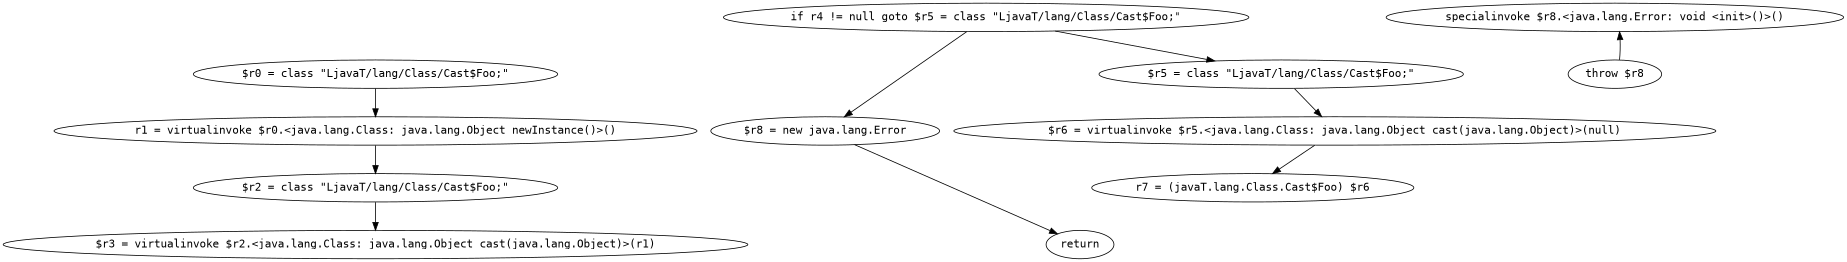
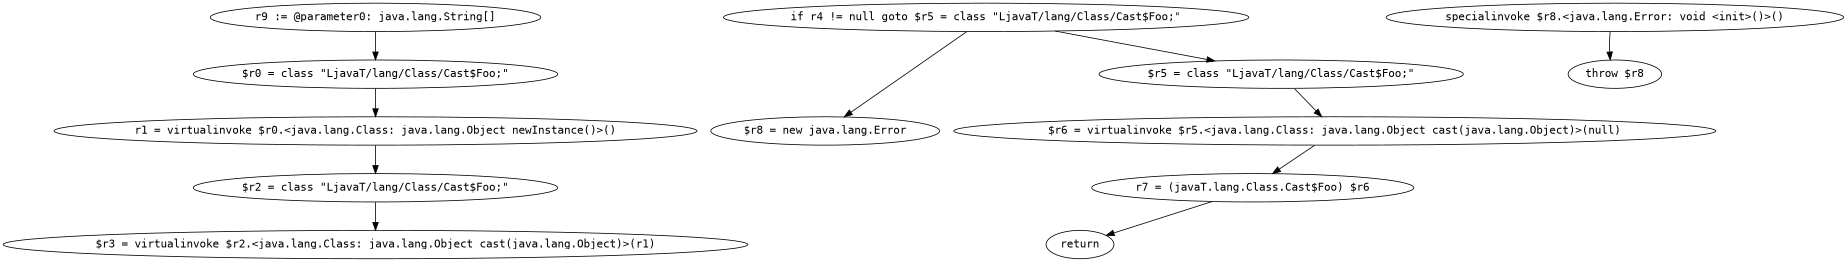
none -> (376, 17)
(1620, 50) -> (1610, 42)
(952, 188) -> (1163, 217)
